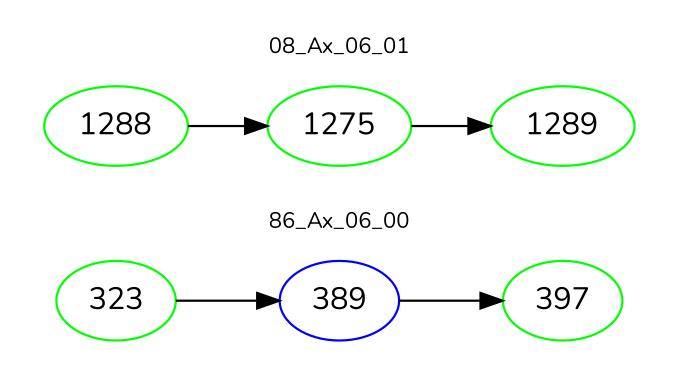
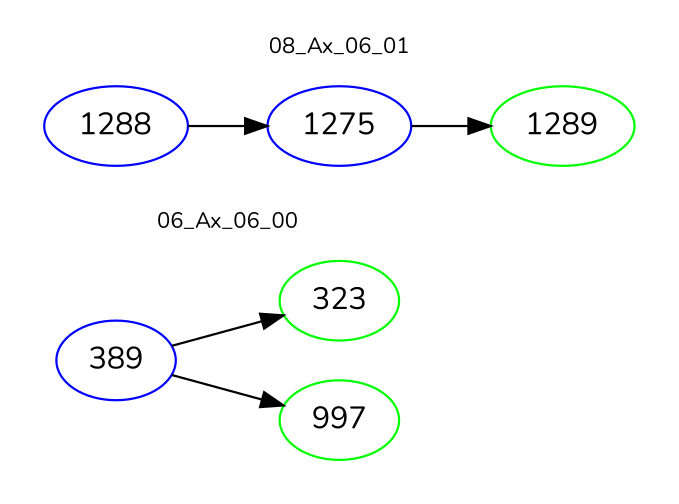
(116, 126) -> (116, 126)
(339, 126) -> (339, 126)
(339, 222) -> (228, 222)
(216, 301) -> (217, 334)
(563, 301) -> (339, 420)
